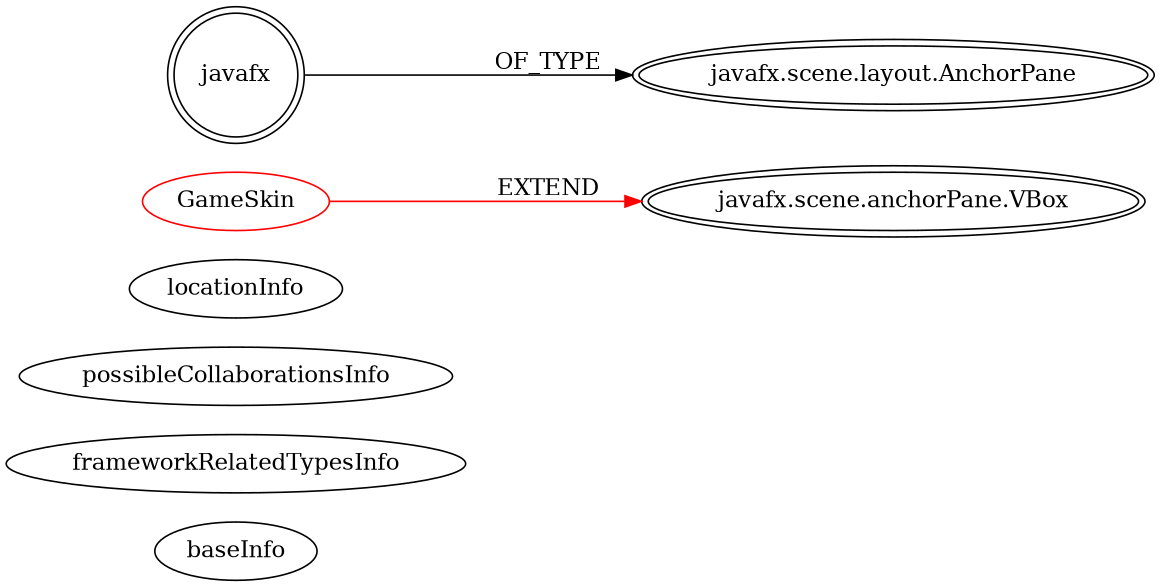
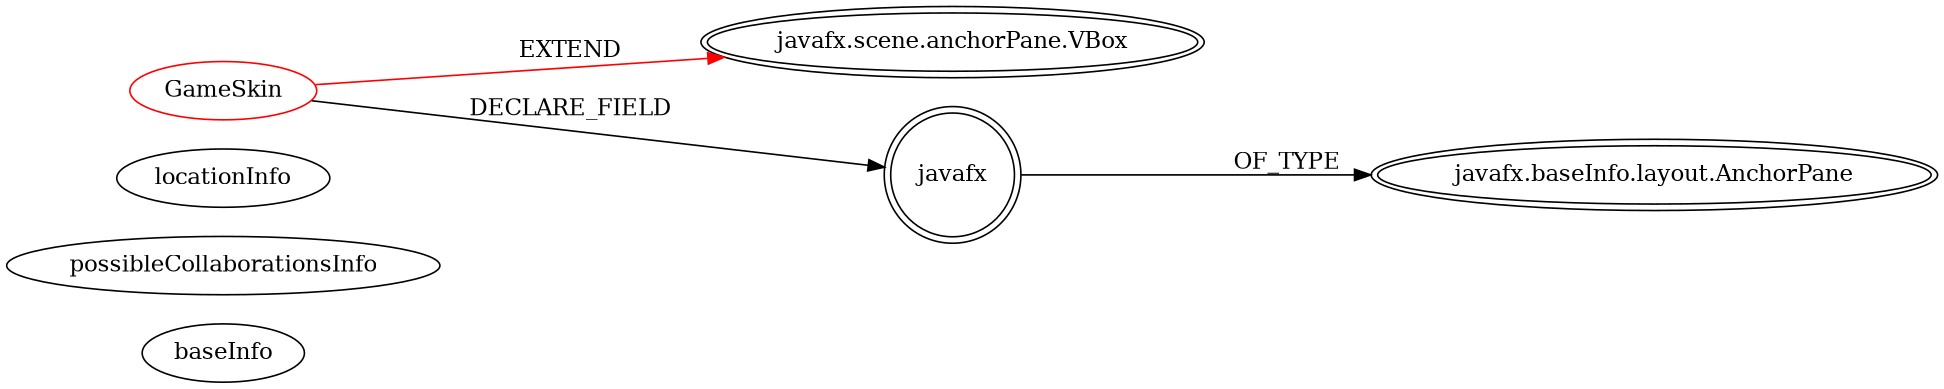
(893, 75) -> (1654, 175)
none -> (590, 133)
(236, 464) -> none
